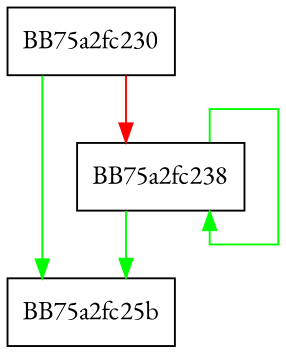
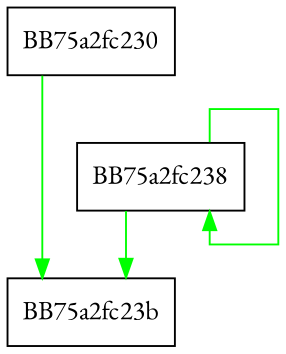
(126, 99) -> none
(91, 312) -> (91, 312)
